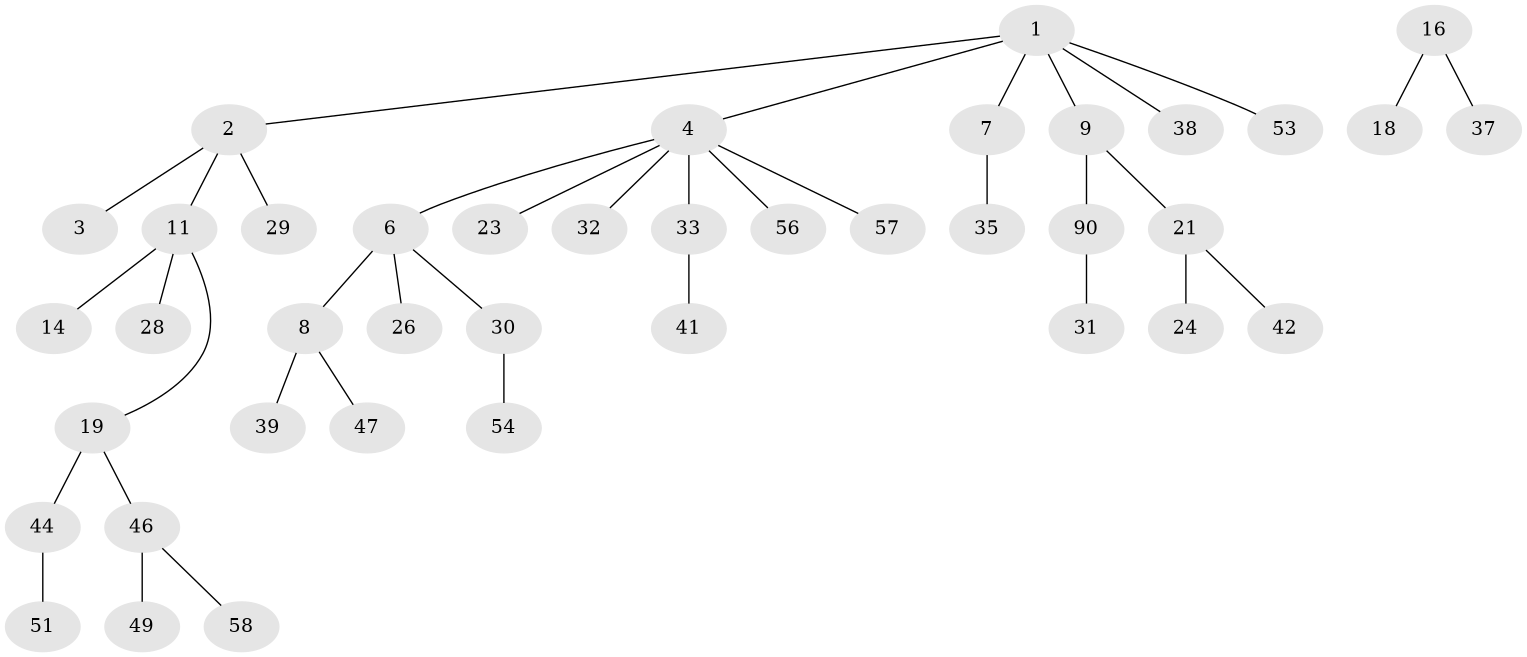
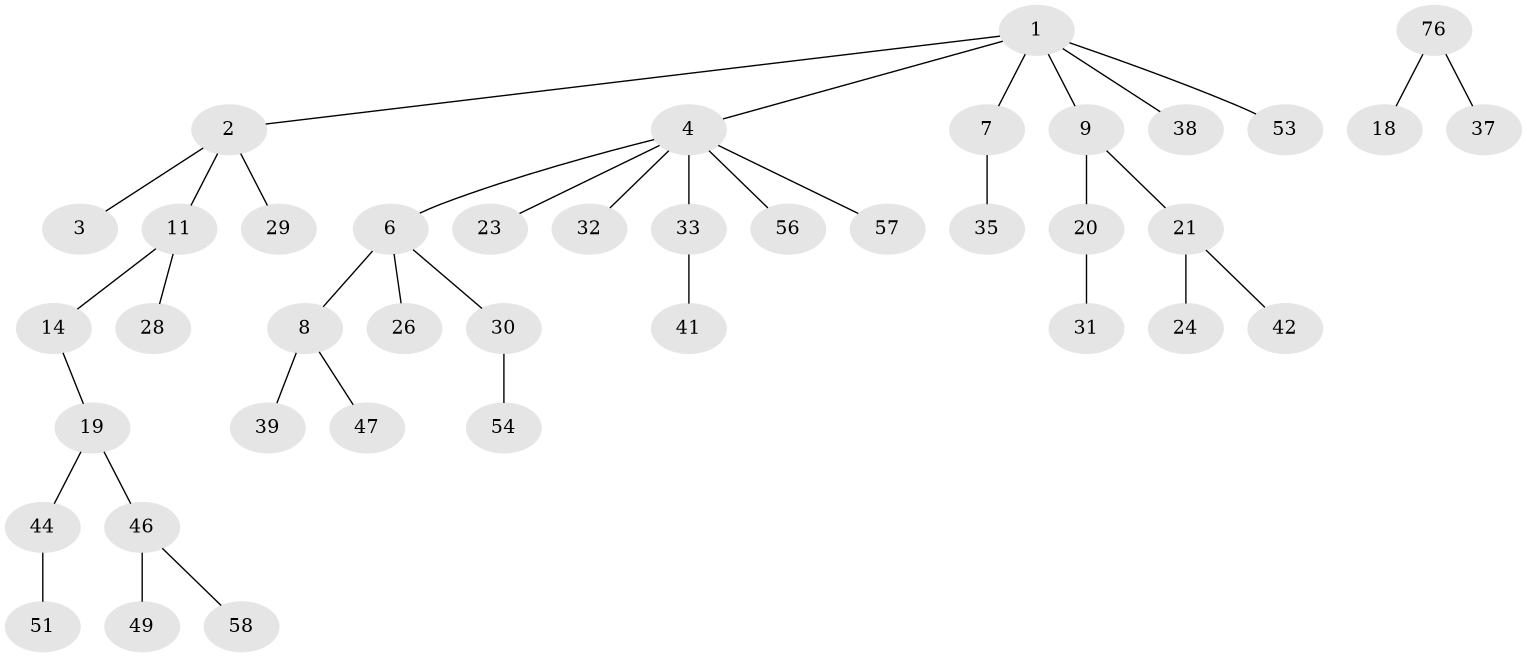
(1434, 30) -> (1434, 30)
(1086, 229) -> (1086, 229)
(204, 352) -> (73, 378)
